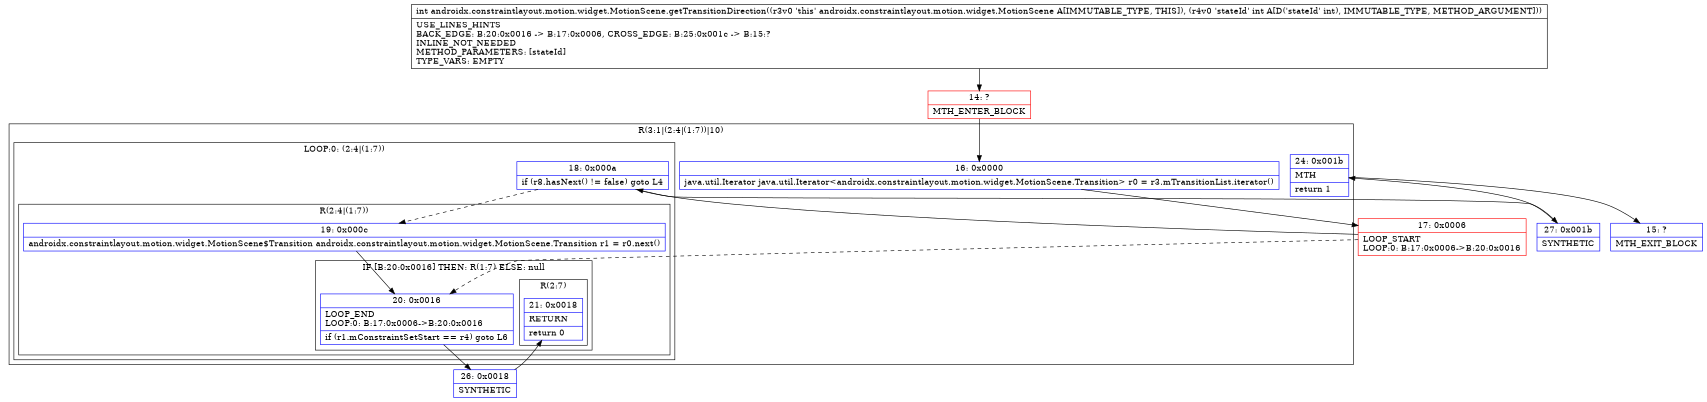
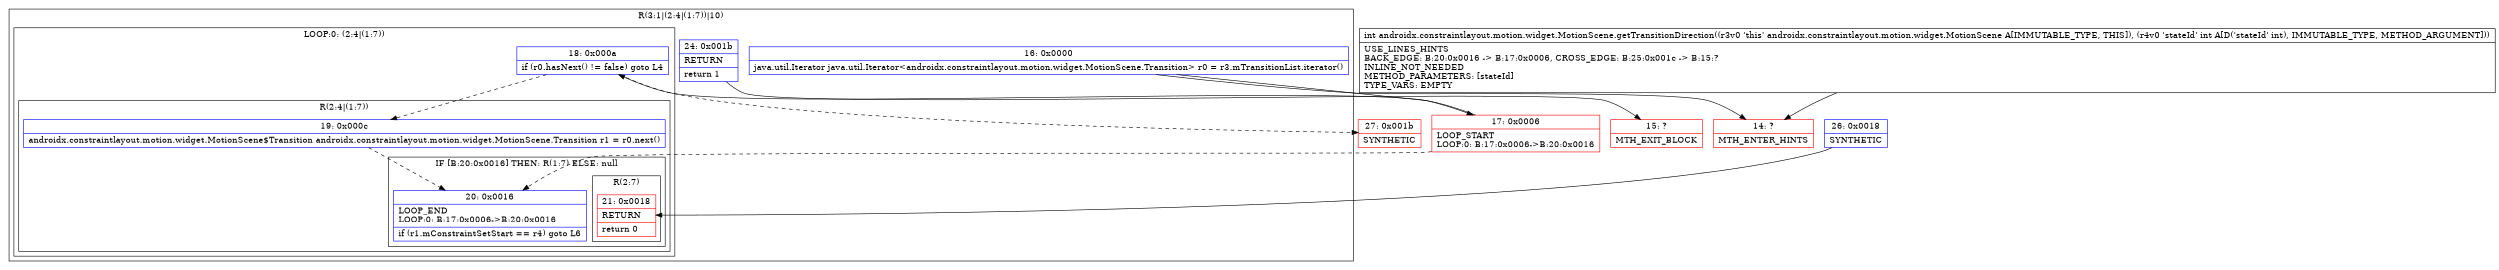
(979, 111) -> (1764, 140)
(979, 137) -> (1568, 94)
(1306, 175) -> (704, 60)
(593, 182) -> (593, 67)
(1460, 189) -> none
(1096, 198) -> (983, 122)
(1568, 237) -> (1390, 134)
(1657, 237) -> (1657, 134)
(373, 270) -> (404, 167)
(553, 319) -> (627, 216)
(455, 355) -> none
